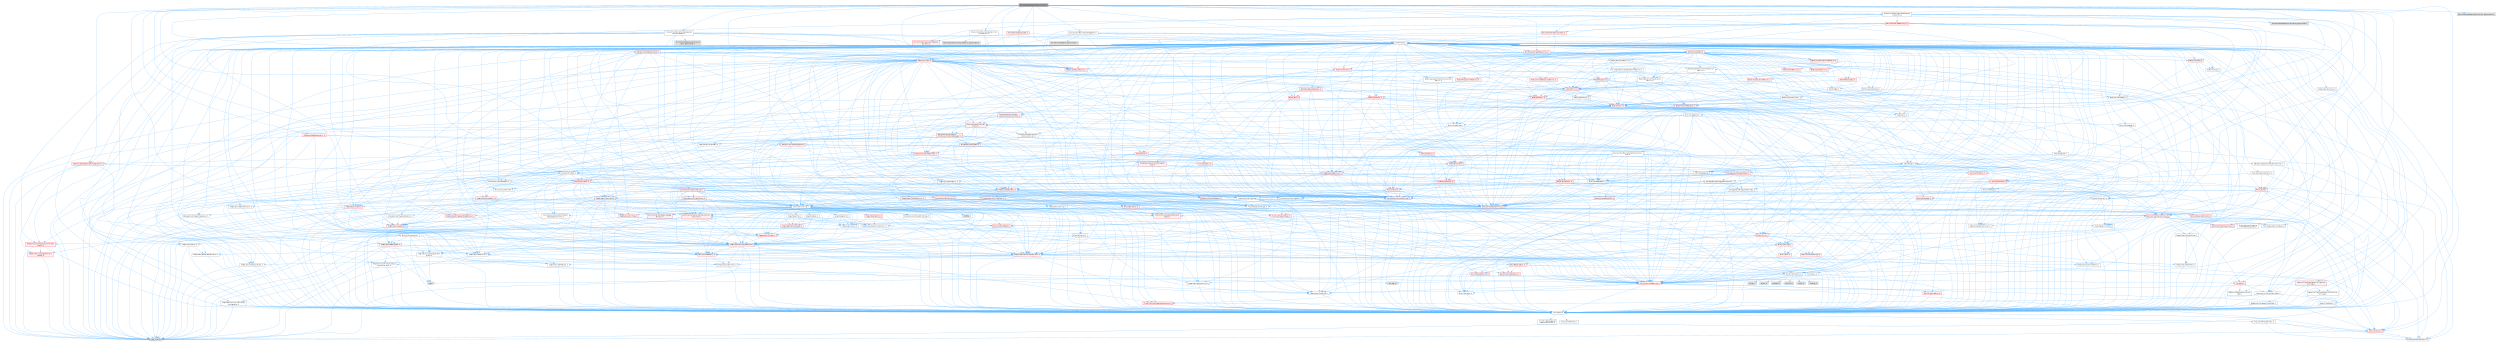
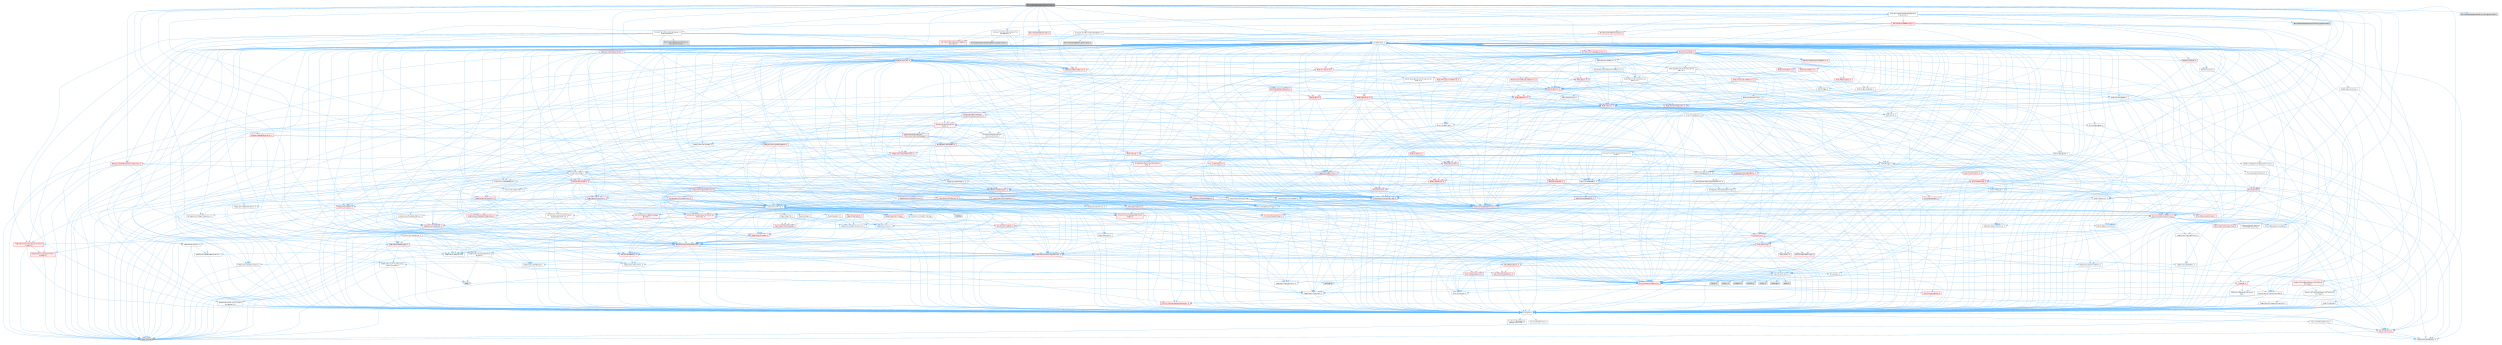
none -> (1787, 283)
